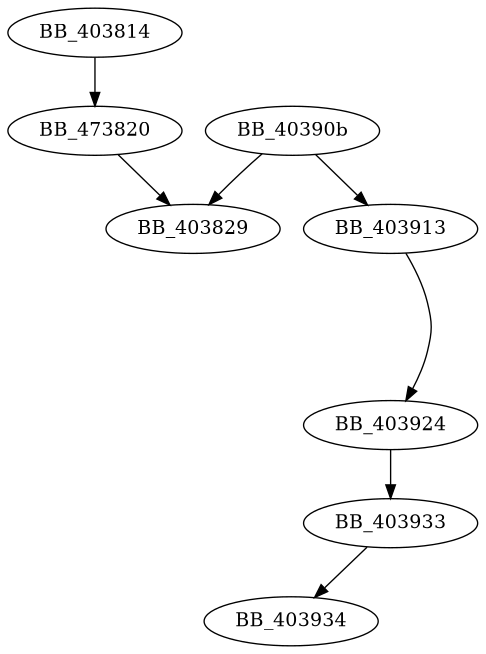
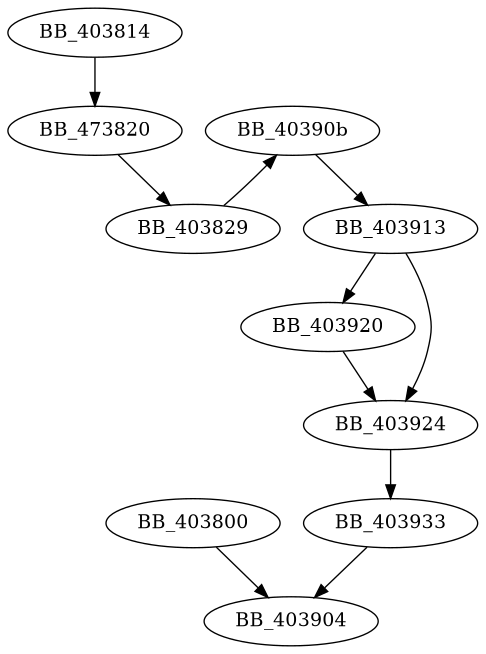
(240, 174) -> (246, 186)
none -> (328, 327)
none -> (193, 523)
(291, 621) -> (291, 621)
